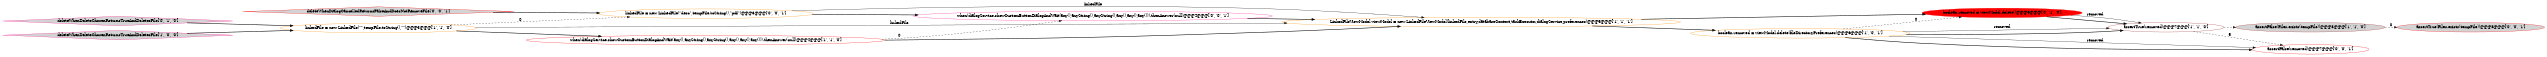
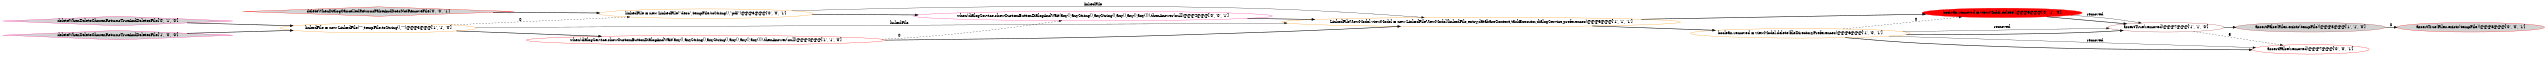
(2229, 27) -> (2229, 27)
(2390, 27) -> (2390, 27)
